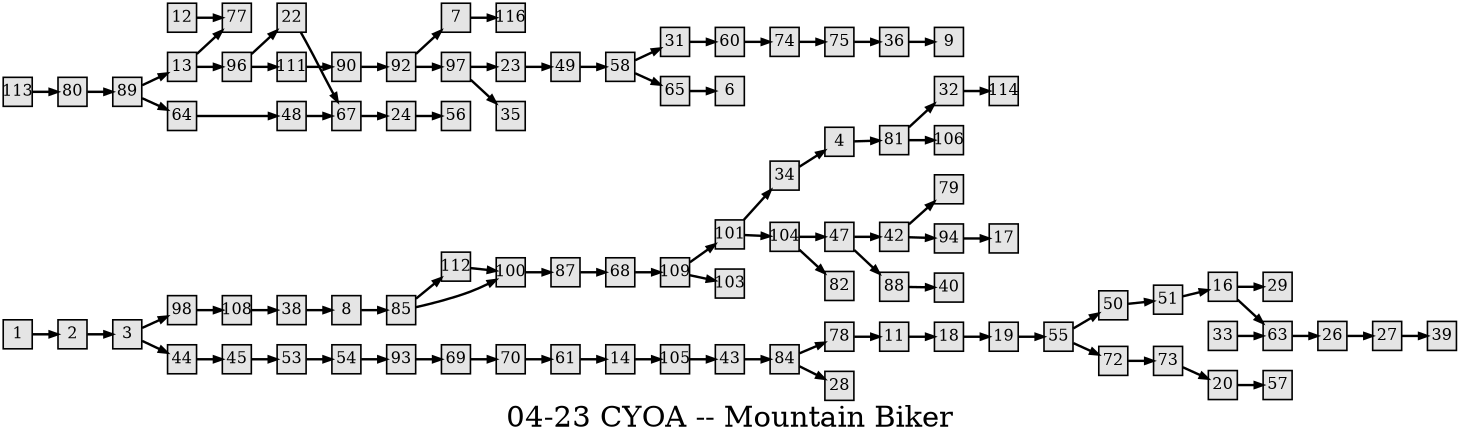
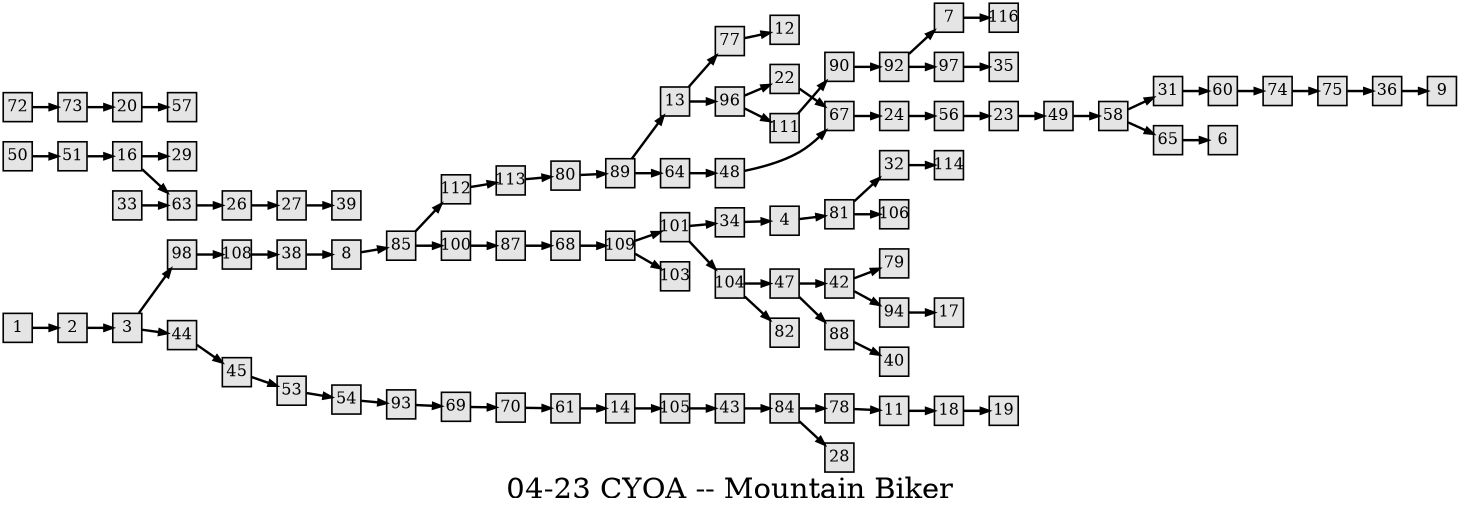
(205, 18) -> (753, 36)
(479, 67) -> (972, 116)
(479, 269) -> (479, 186)
(1058, 337) -> none
